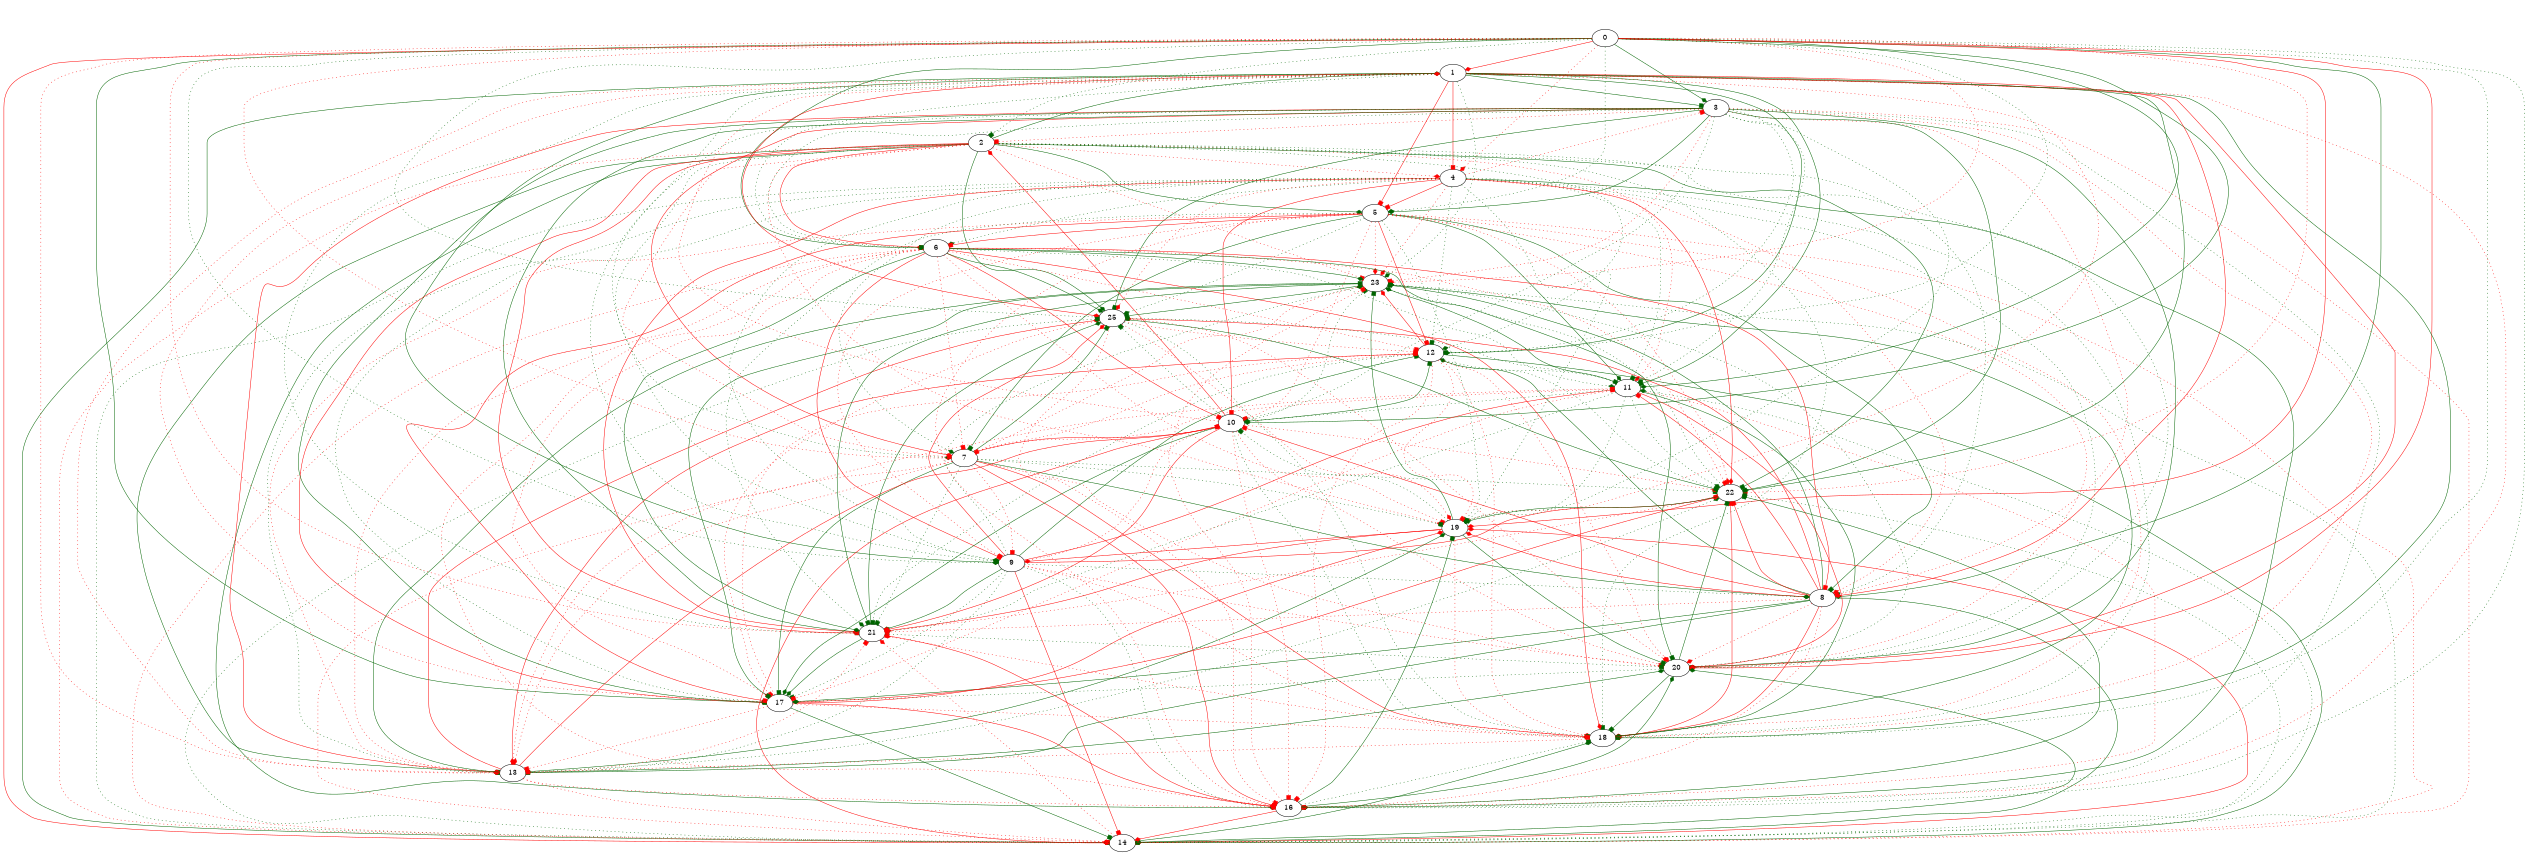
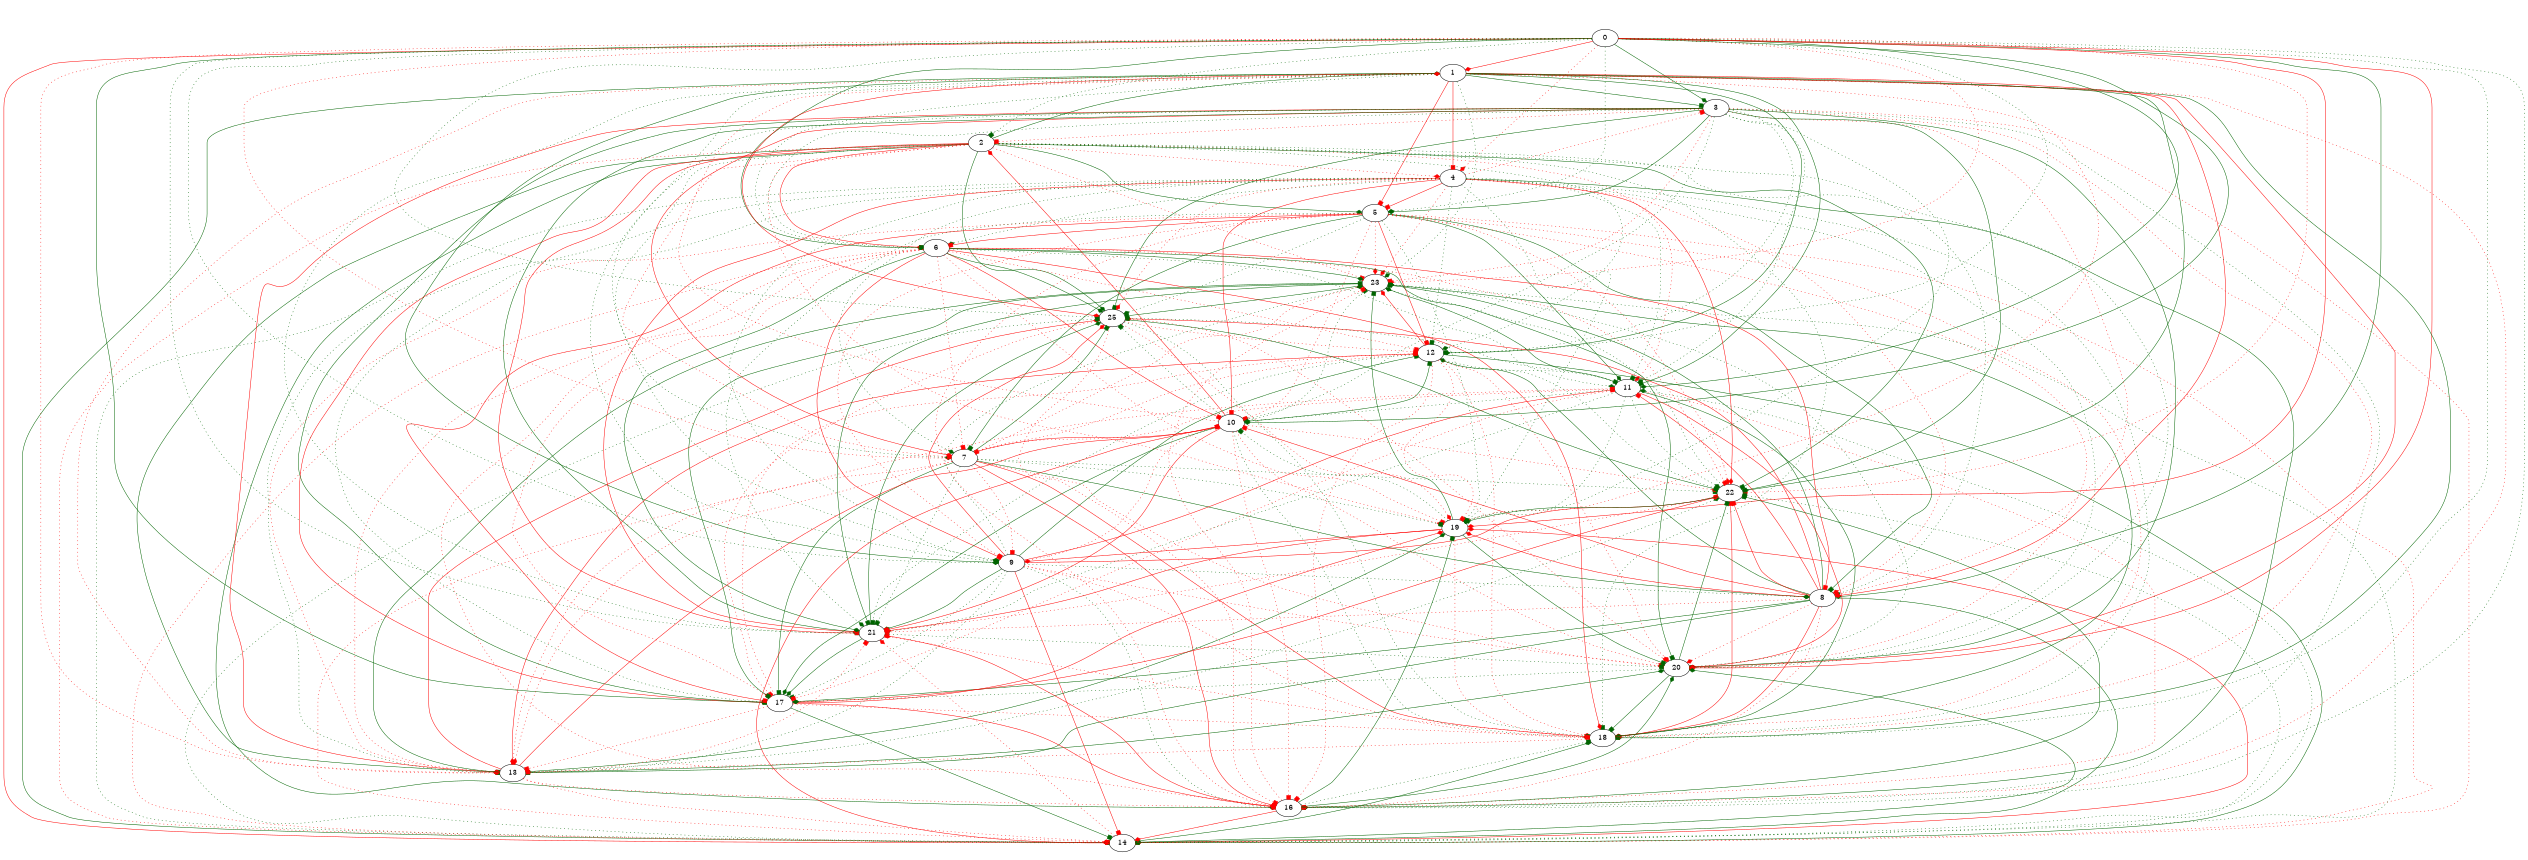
(174, 84) -> (174, 84)
(389, 178) -> none
